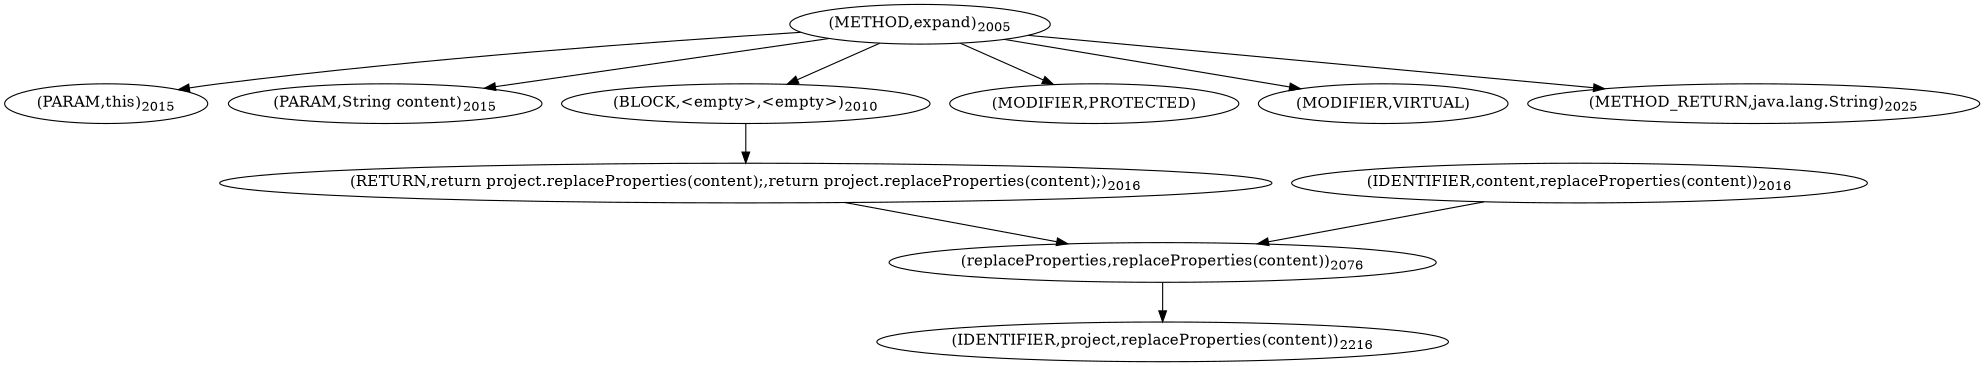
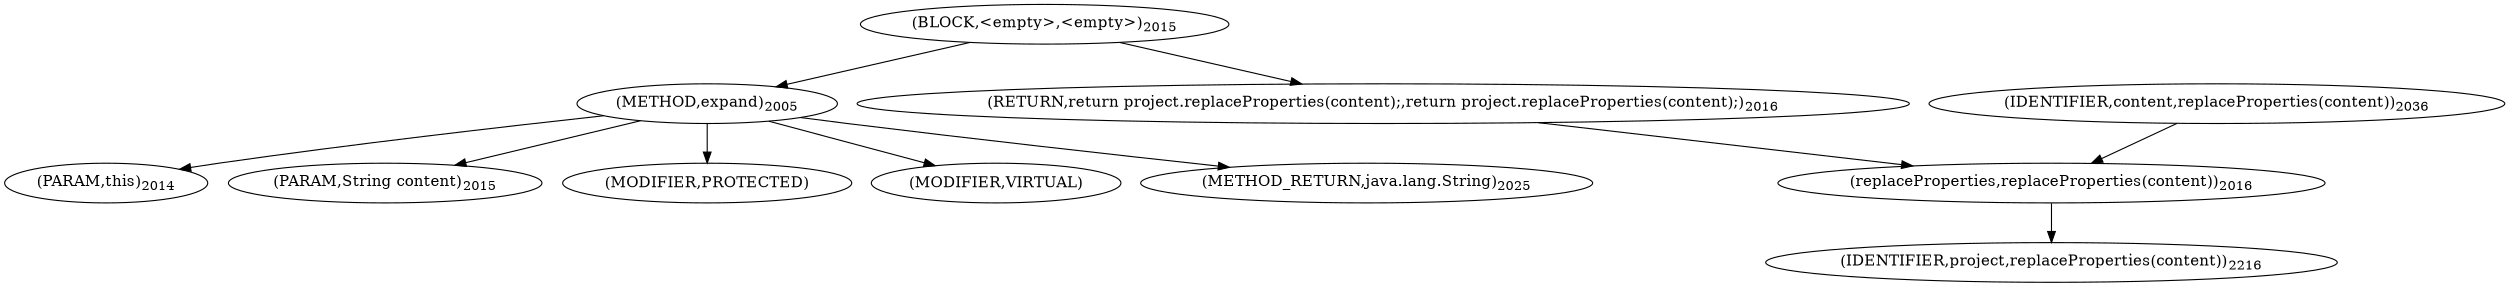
(838, 61) -> (878, 63)
(159, 102) -> (159, 181)
(862, 102) -> (1160, 23)
(1775, 181) -> (2413, 102)
(1347, 261) -> (2236, 181)
